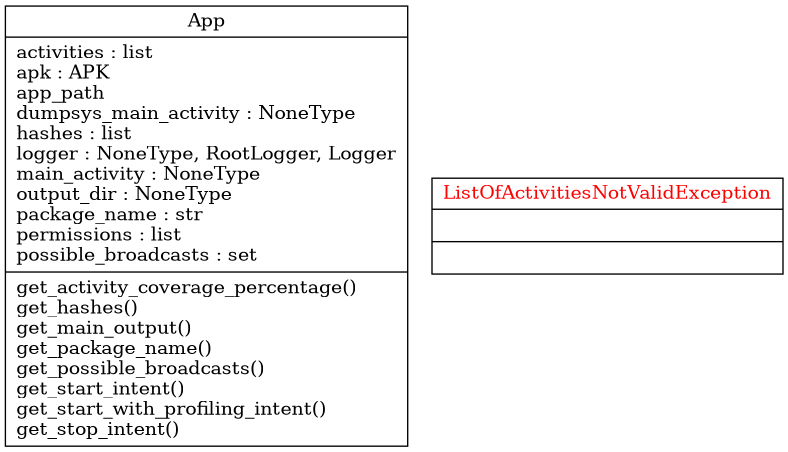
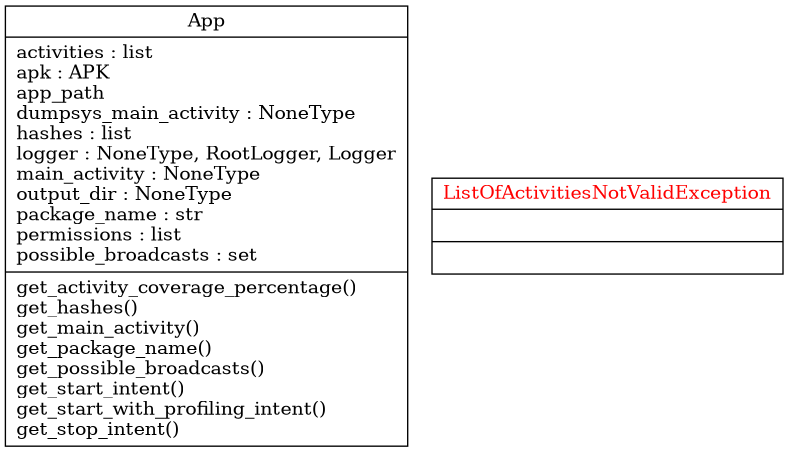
(104, 328) -> (108, 328)
